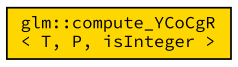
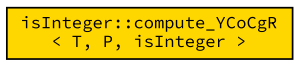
(119, 33) -> (150, 33)
